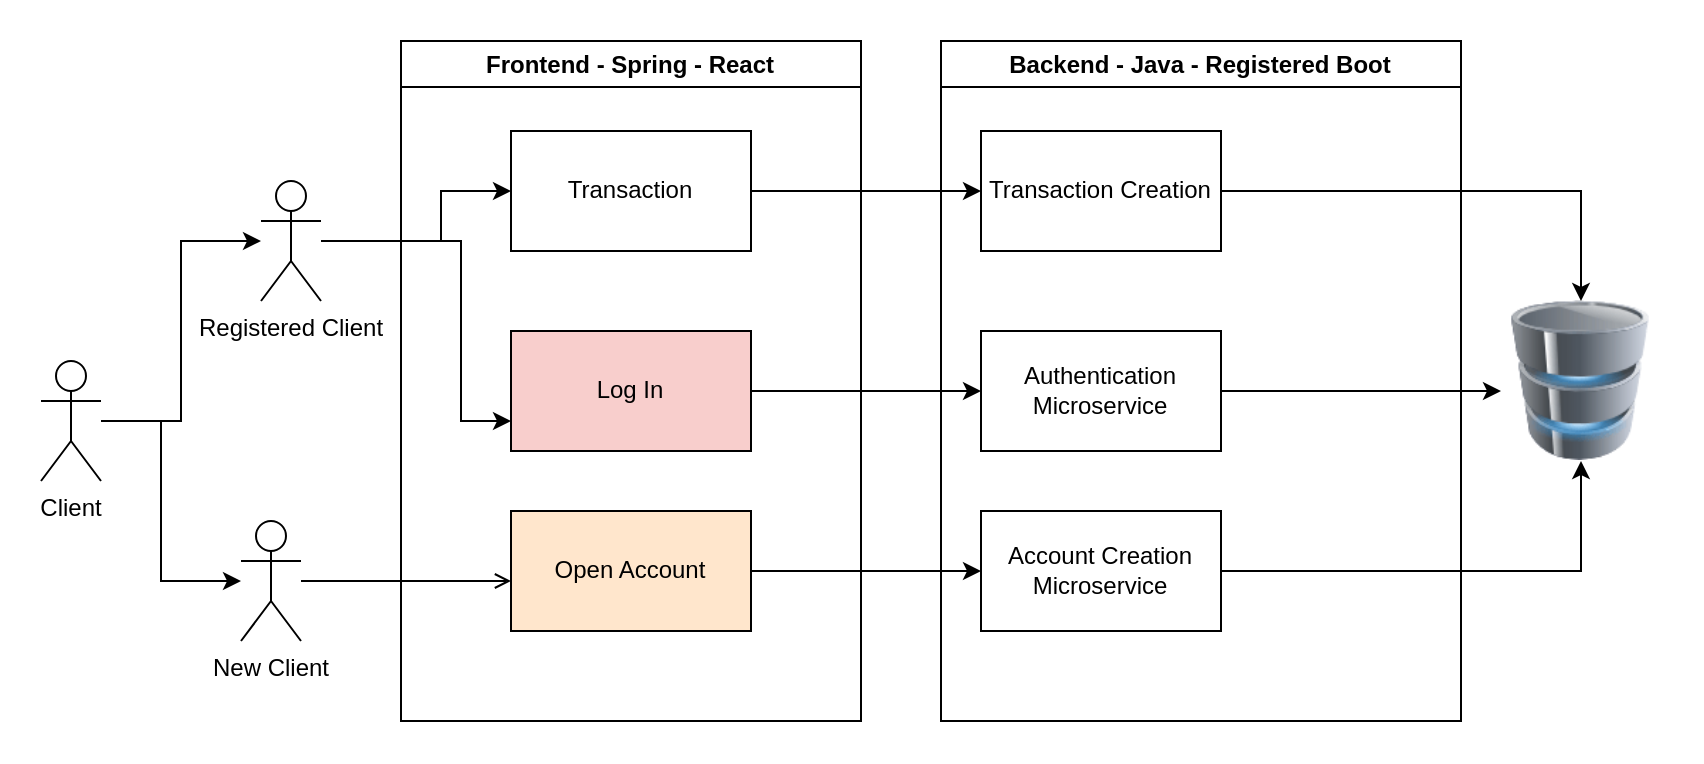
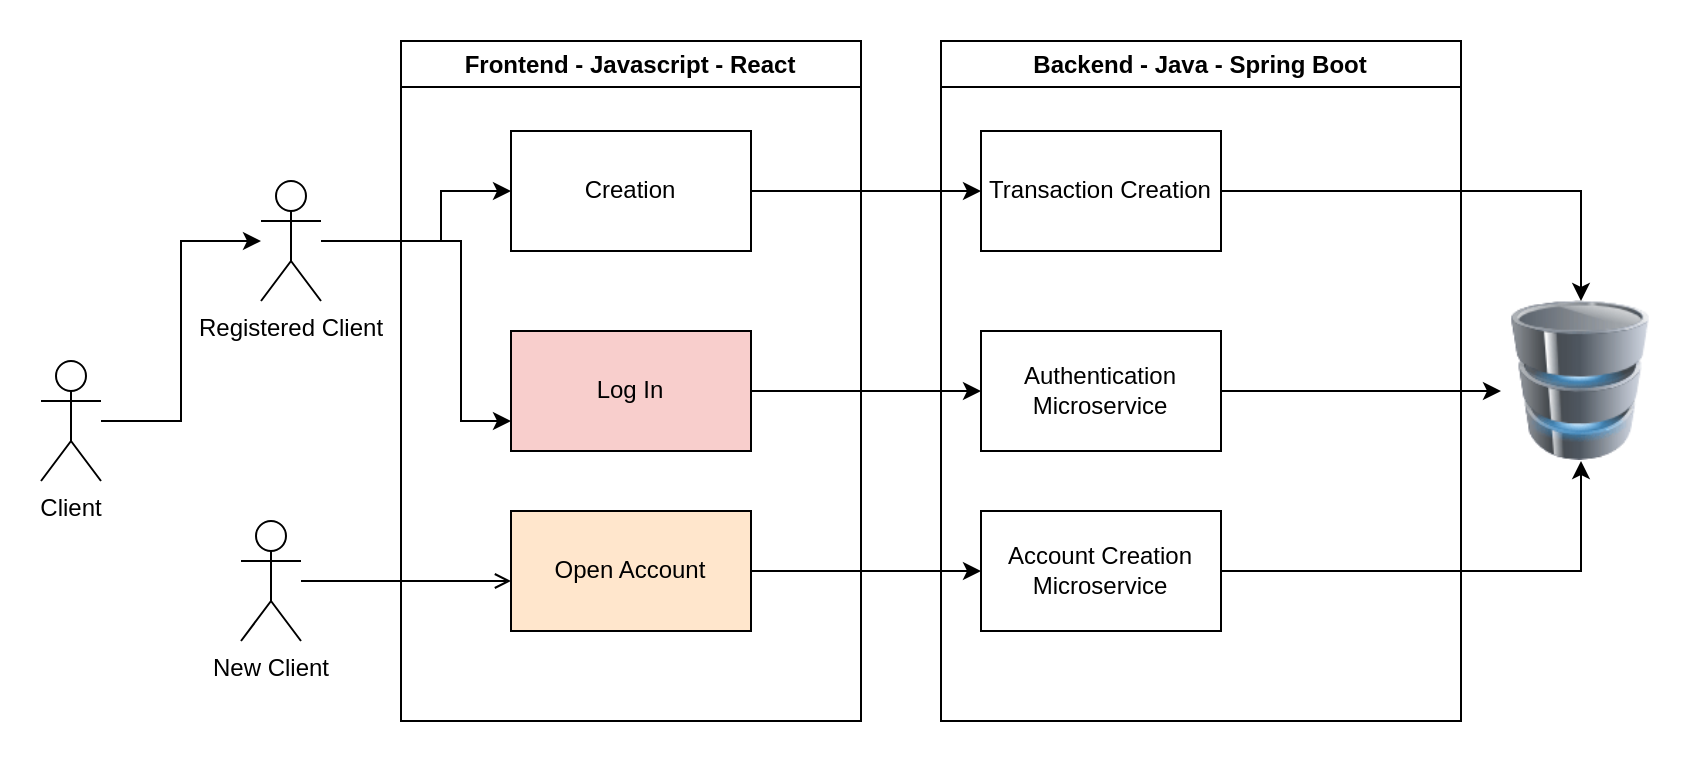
(630, 65) -> (630, 65)
(1200, 65) -> (1200, 65)
(631, 191) -> (631, 191)
(161, 536) -> none
